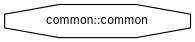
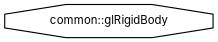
(98, 21) -> (109, 21)
